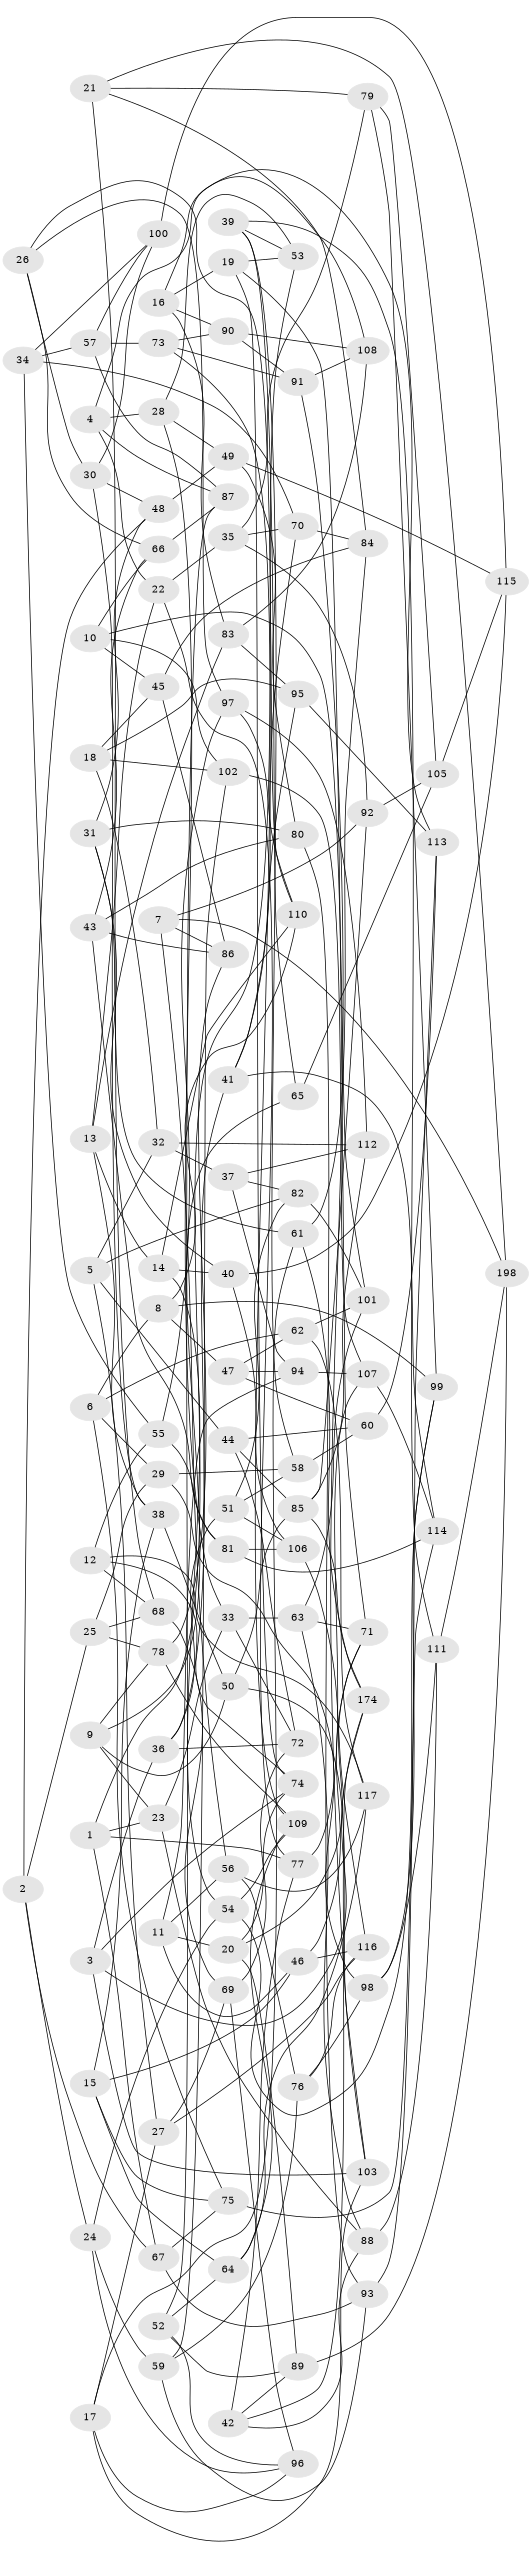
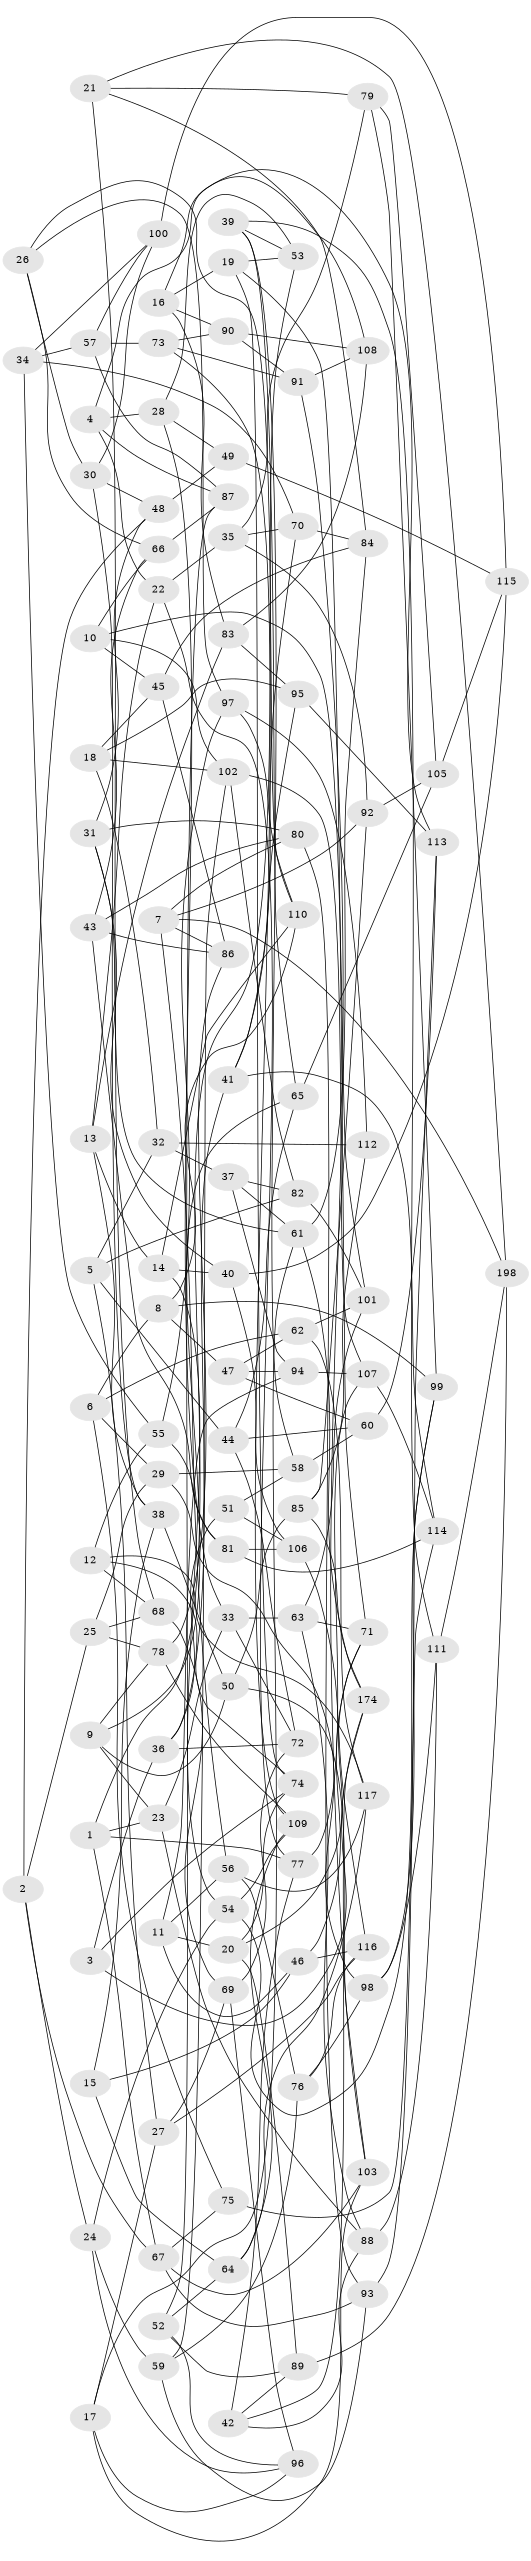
(273, 642) -> (223, 871)
(298, 1161) -> (254, 1198)
(257, 1349) -> (249, 924)
(268, 1479) -> (266, 1269)
(159, 2163) -> (279, 2273)
(132, 2171) -> none
